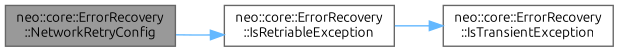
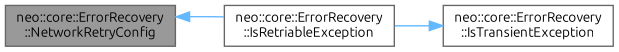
(193, 35) -> (207, 17)
